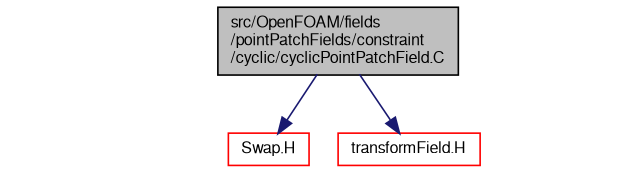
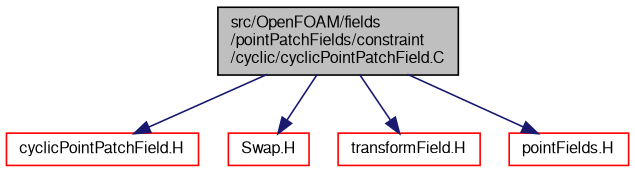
none -> (102, 149)
none -> (569, 149)
